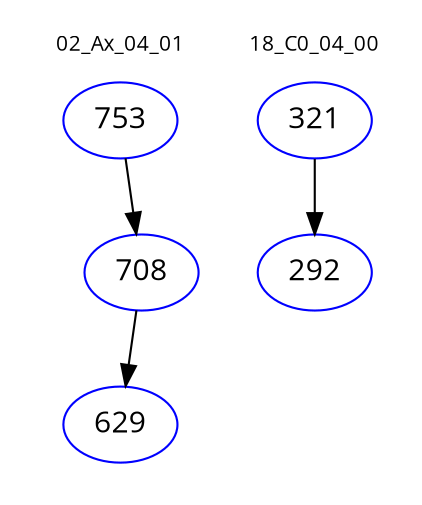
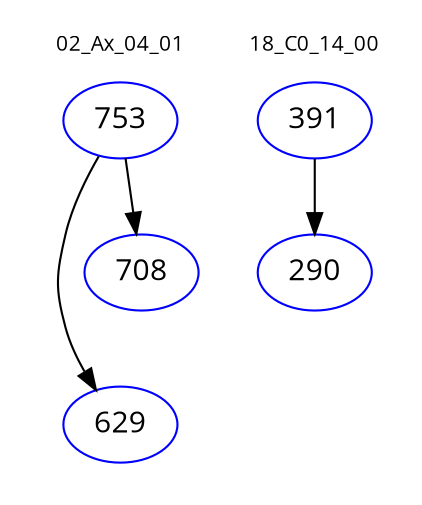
(315, 45) -> (315, 45)
(315, 120) -> (315, 120)
(315, 273) -> (315, 273)
(133, 338) -> (60, 262)
